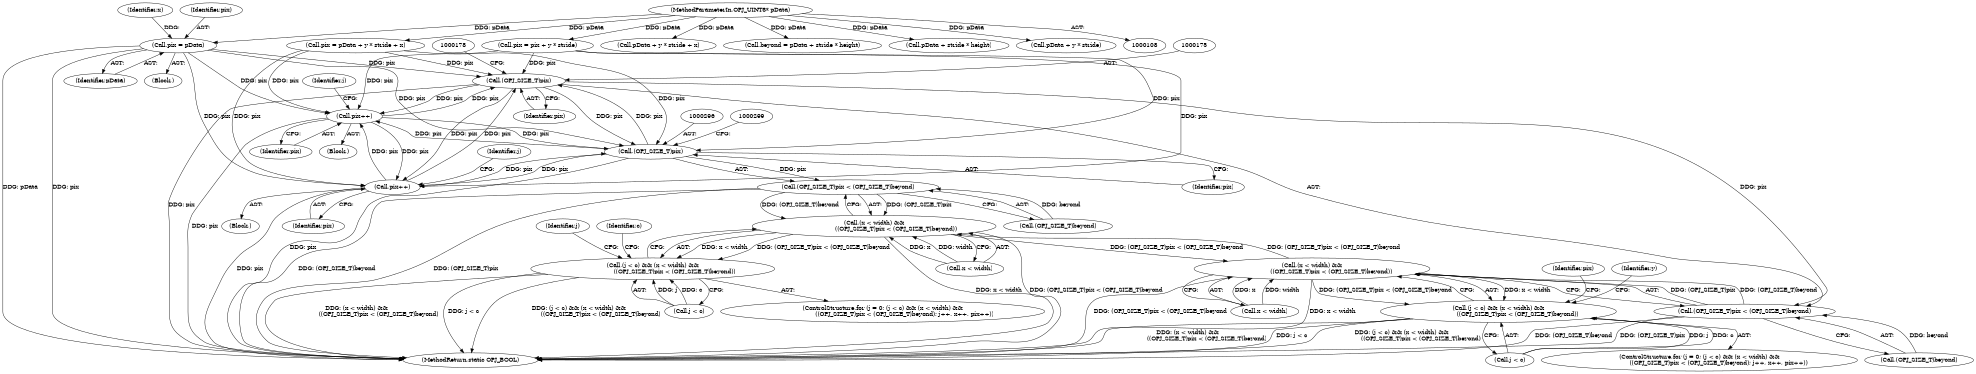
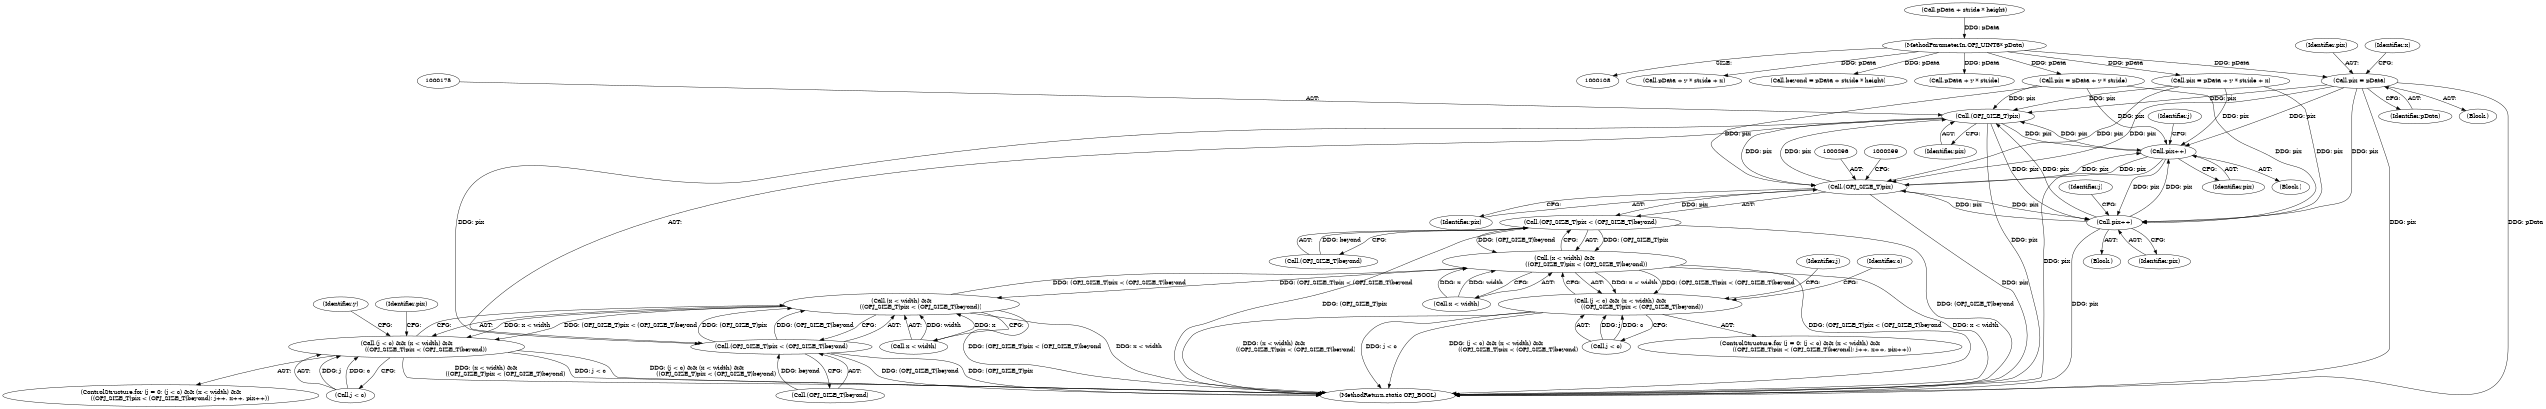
(173, 28) -> (2387, 63)
(839, 28) -> (1964, 26)
(1079, 28) -> (1725, 63)
(453, 46) -> none
(538, 46) -> (2083, 81)
(118, 63) -> (2394, 99)
